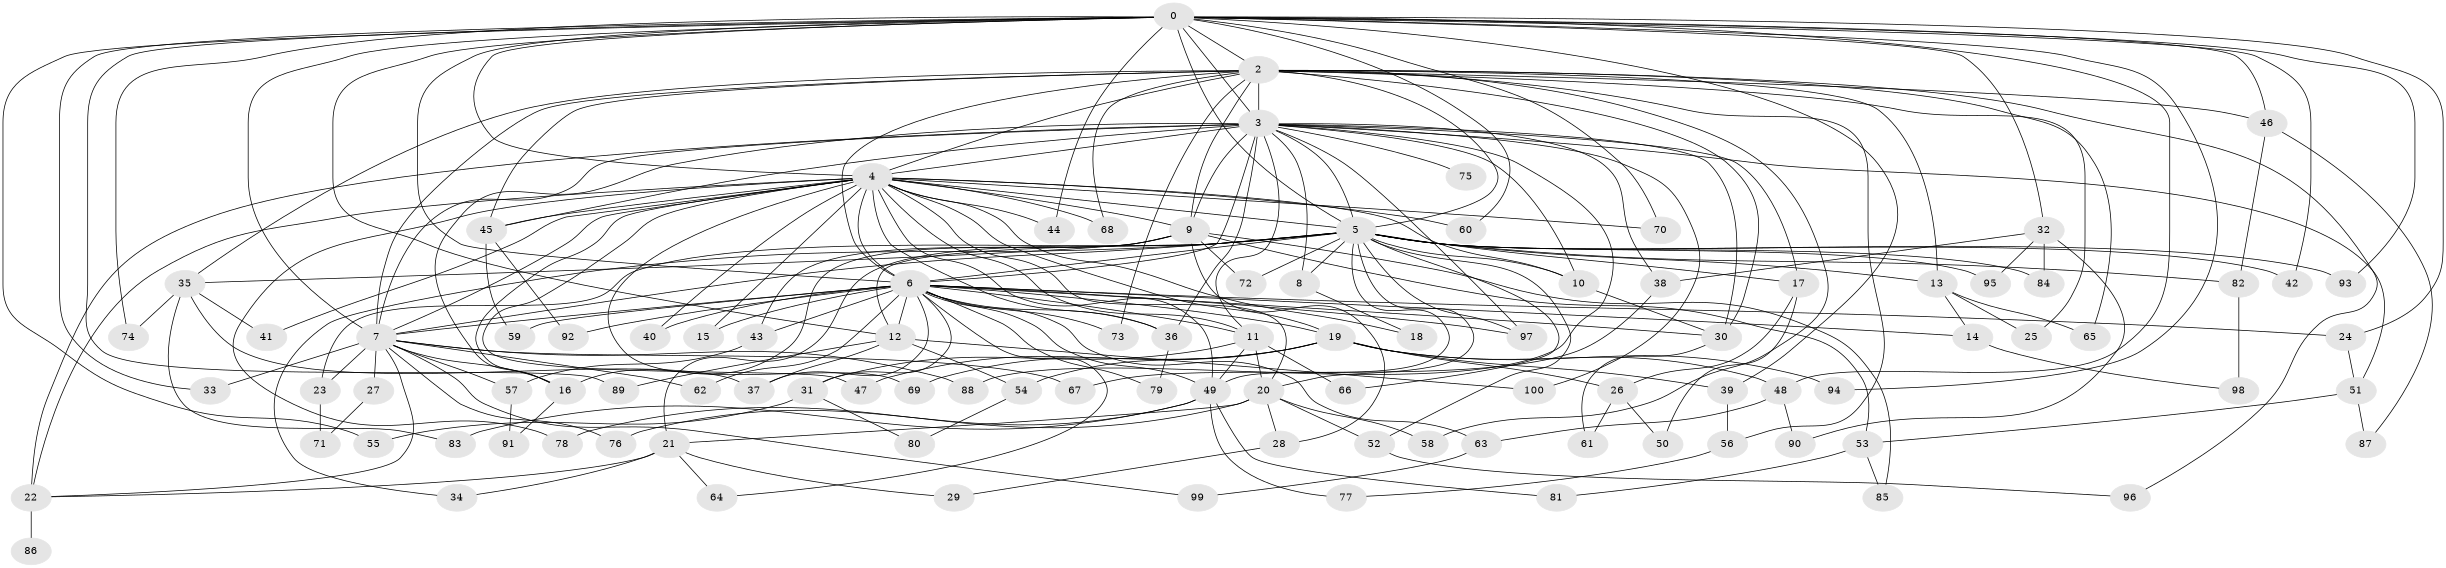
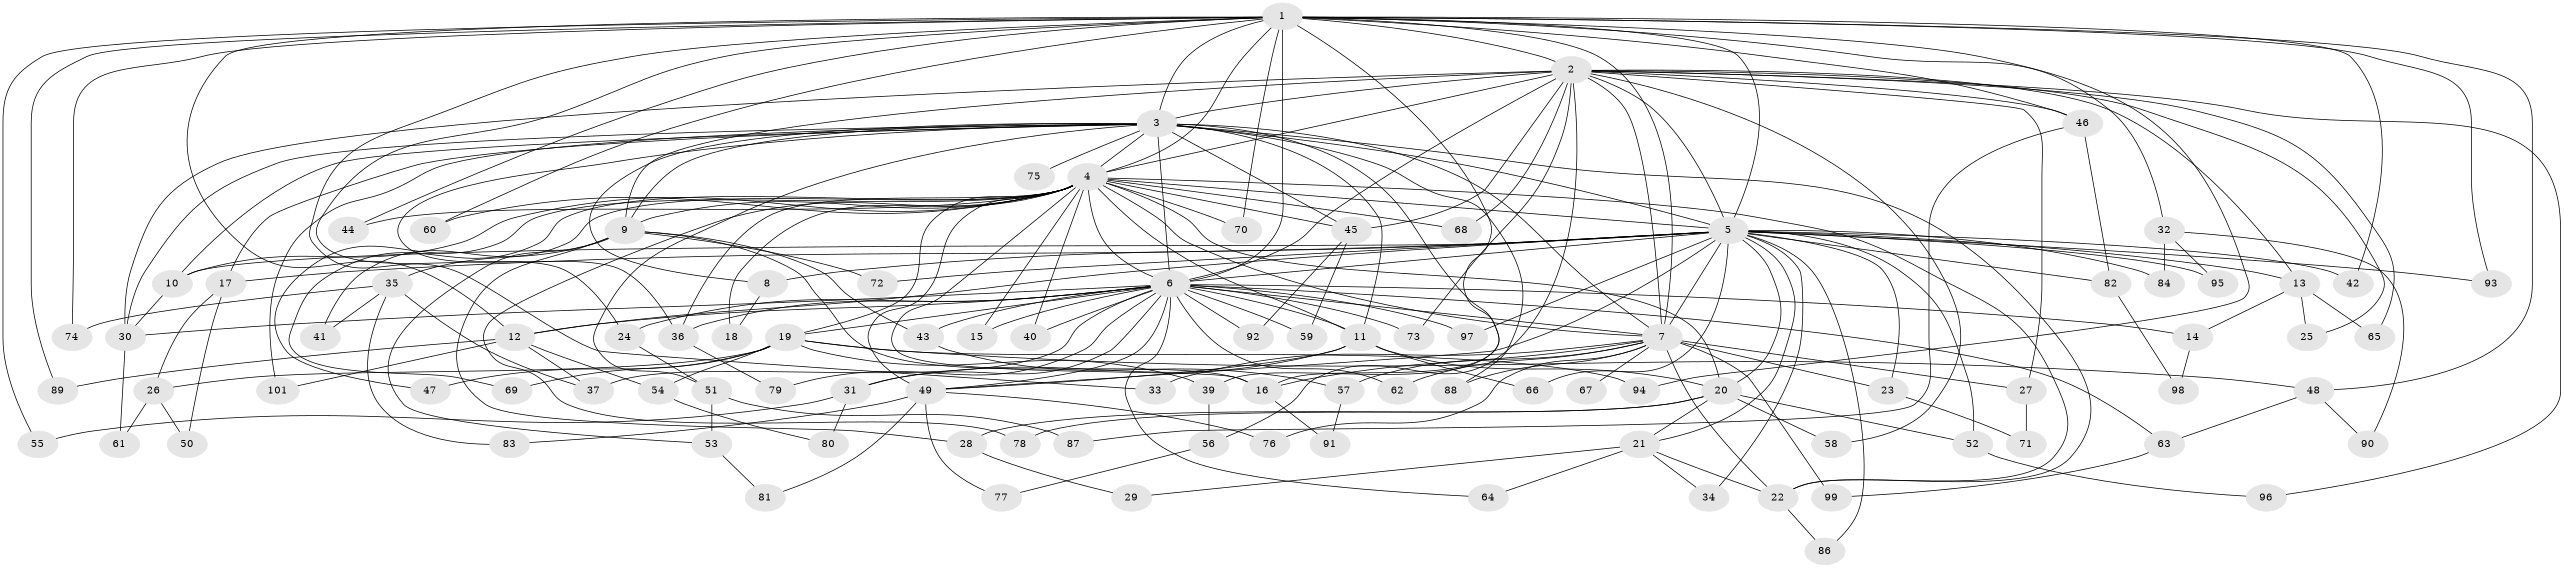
(1174, 16) -> (1283, 16)
(536, 107) -> (1945, 100)
(1394, 205) -> none
(1661, 284) -> none
none -> (1847, 351)
(1534, 391) -> (278, 391)
(1883, 498) -> none
